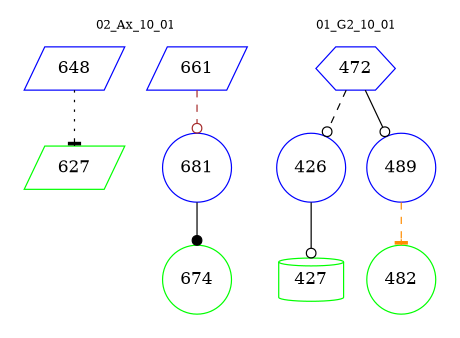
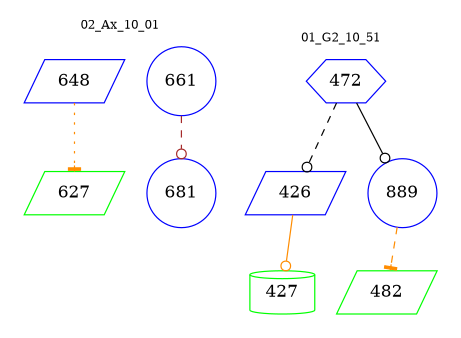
(356, 26) -> (341, 39)
(197, 68) -> (181, 81)
(74, 115) -> (74, 134)
(311, 168) -> (296, 193)
(401, 168) -> (402, 193)
(311, 225) -> (290, 238)
(197, 280) -> none
(401, 280) -> (387, 292)
